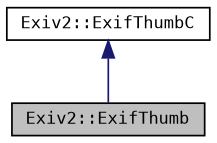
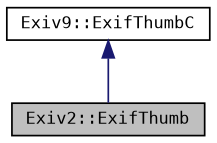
(108, 24) -> (108, 24)
